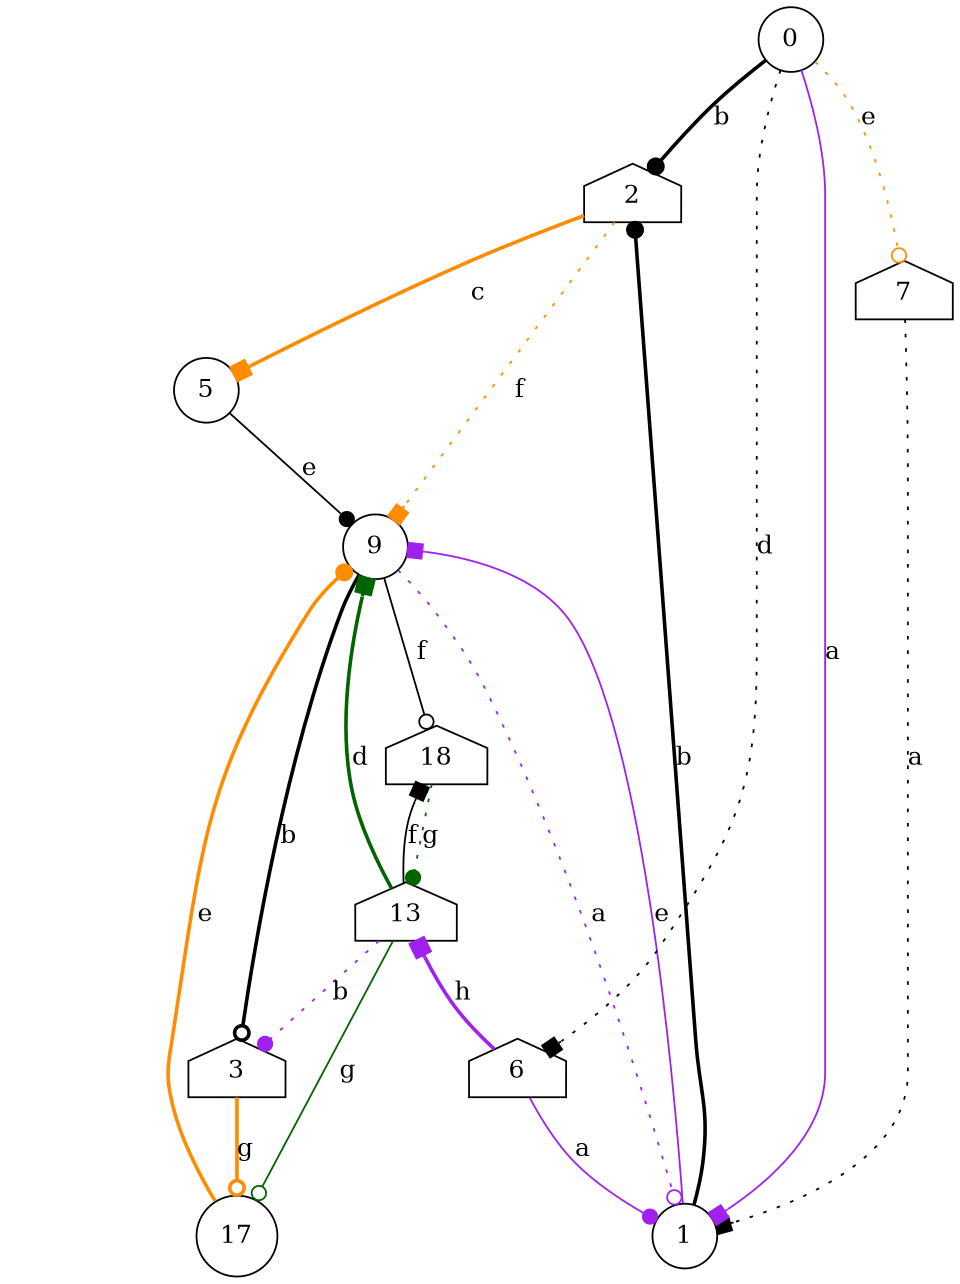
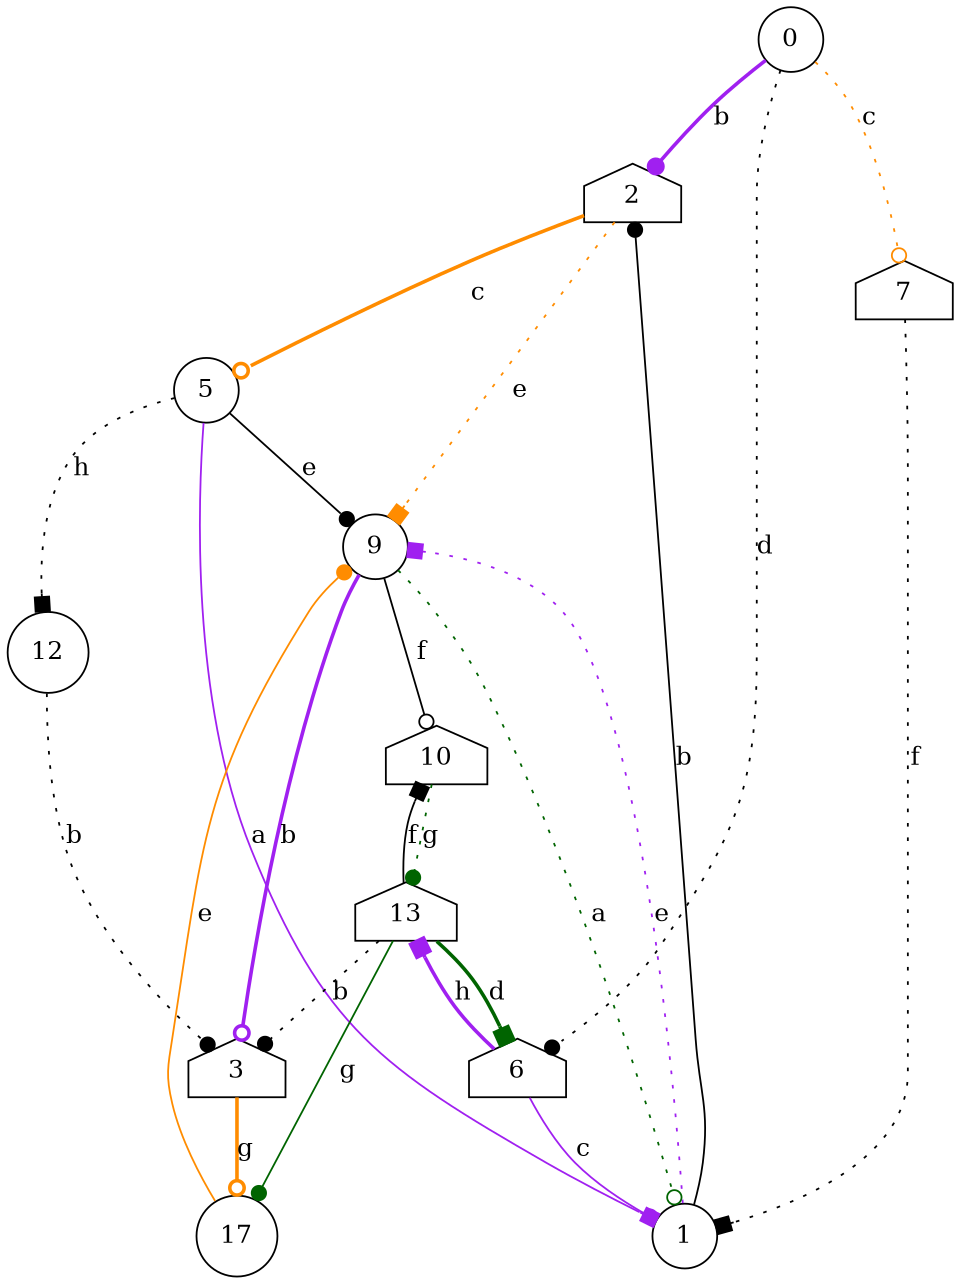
(710, 107) -> (710, 107)
(869, 118) -> (869, 118)
(415, 286) -> (415, 286)
(520, 390) -> (520, 390)
(757, 587) -> (757, 587)
none -> (48, 652)
(825, 657) -> (285, 924)
(672, 722) -> (672, 722)
(347, 746) -> (473, 980)
(437, 758) -> (437, 758)
(916, 758) -> (916, 758)
(287, 796) -> (287, 796)
(636, 826) -> (636, 826)
(563, 866) -> (563, 866)
(198, 878) -> (198, 878)
(325, 990) -> (333, 983)
(328, 1064) -> (328, 1064)
(583, 1149) -> (583, 1149)
